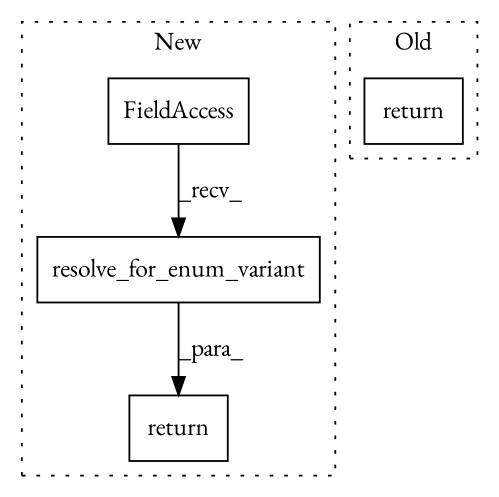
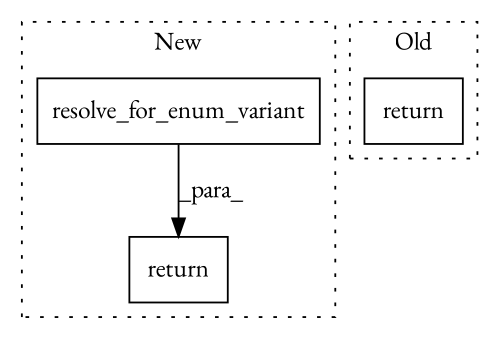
(179, 111) -> none
